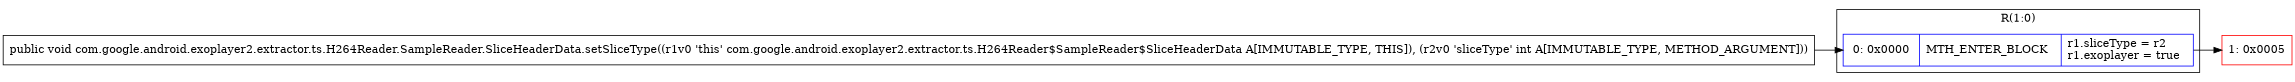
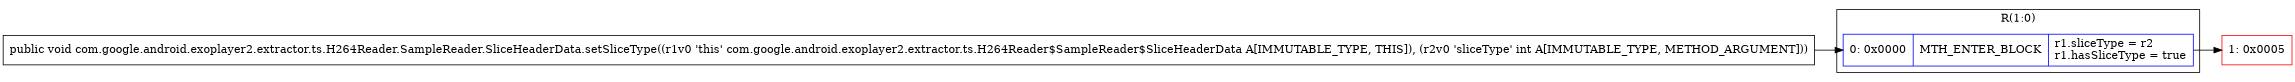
(2124, 56) -> (2121, 56)
